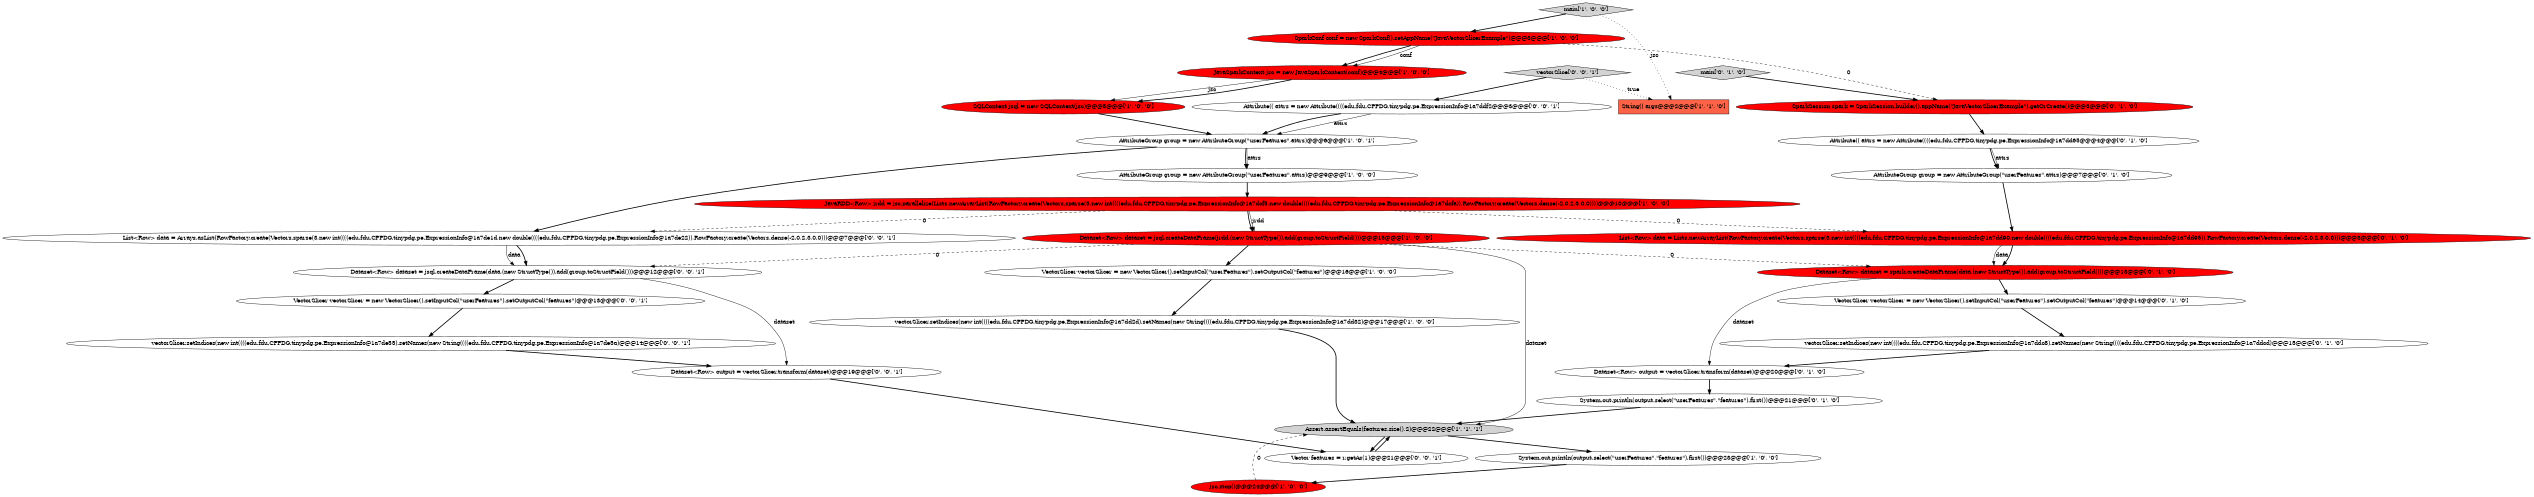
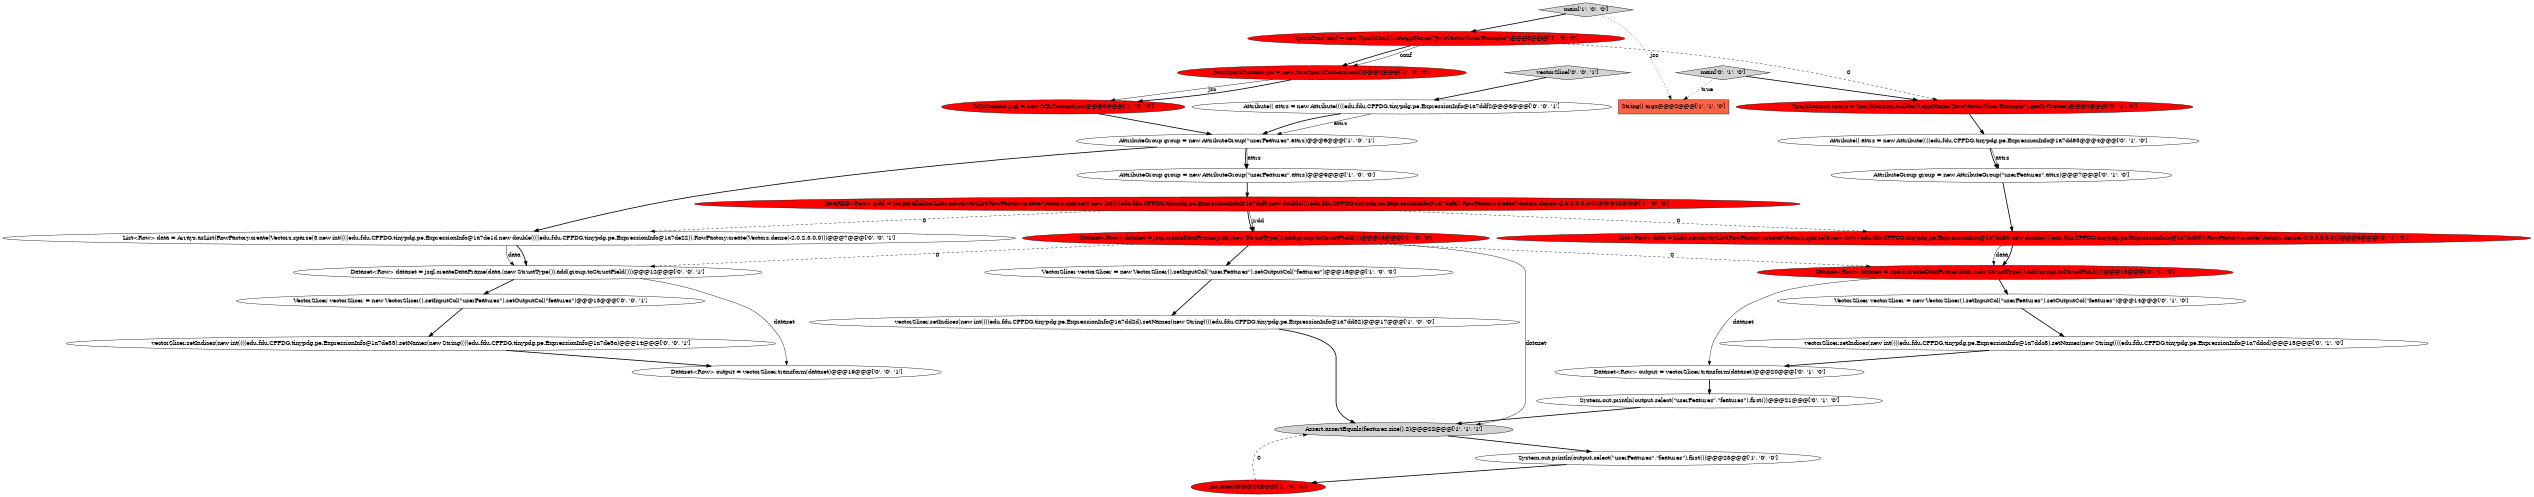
(1616, 88) -> (1701, 88)
(1366, 458) -> none
